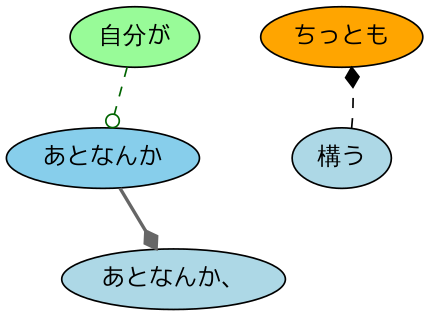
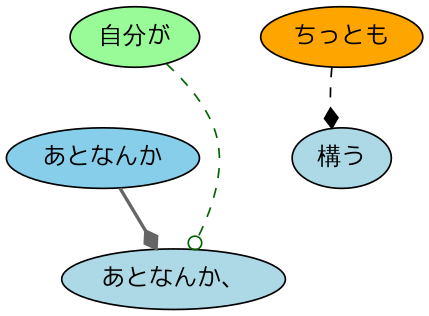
(121, 91) -> (218, 144)
(353, 108) -> (331, 87)
